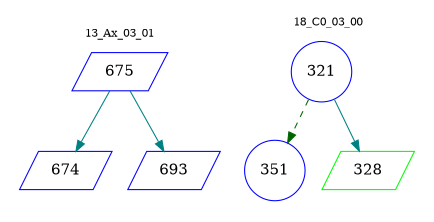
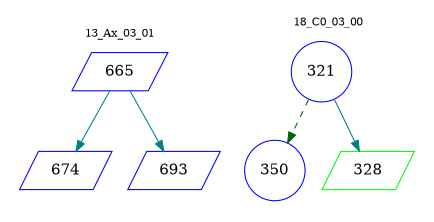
(120, 72) -> (120, 72)
(275, 171) -> (275, 171)
